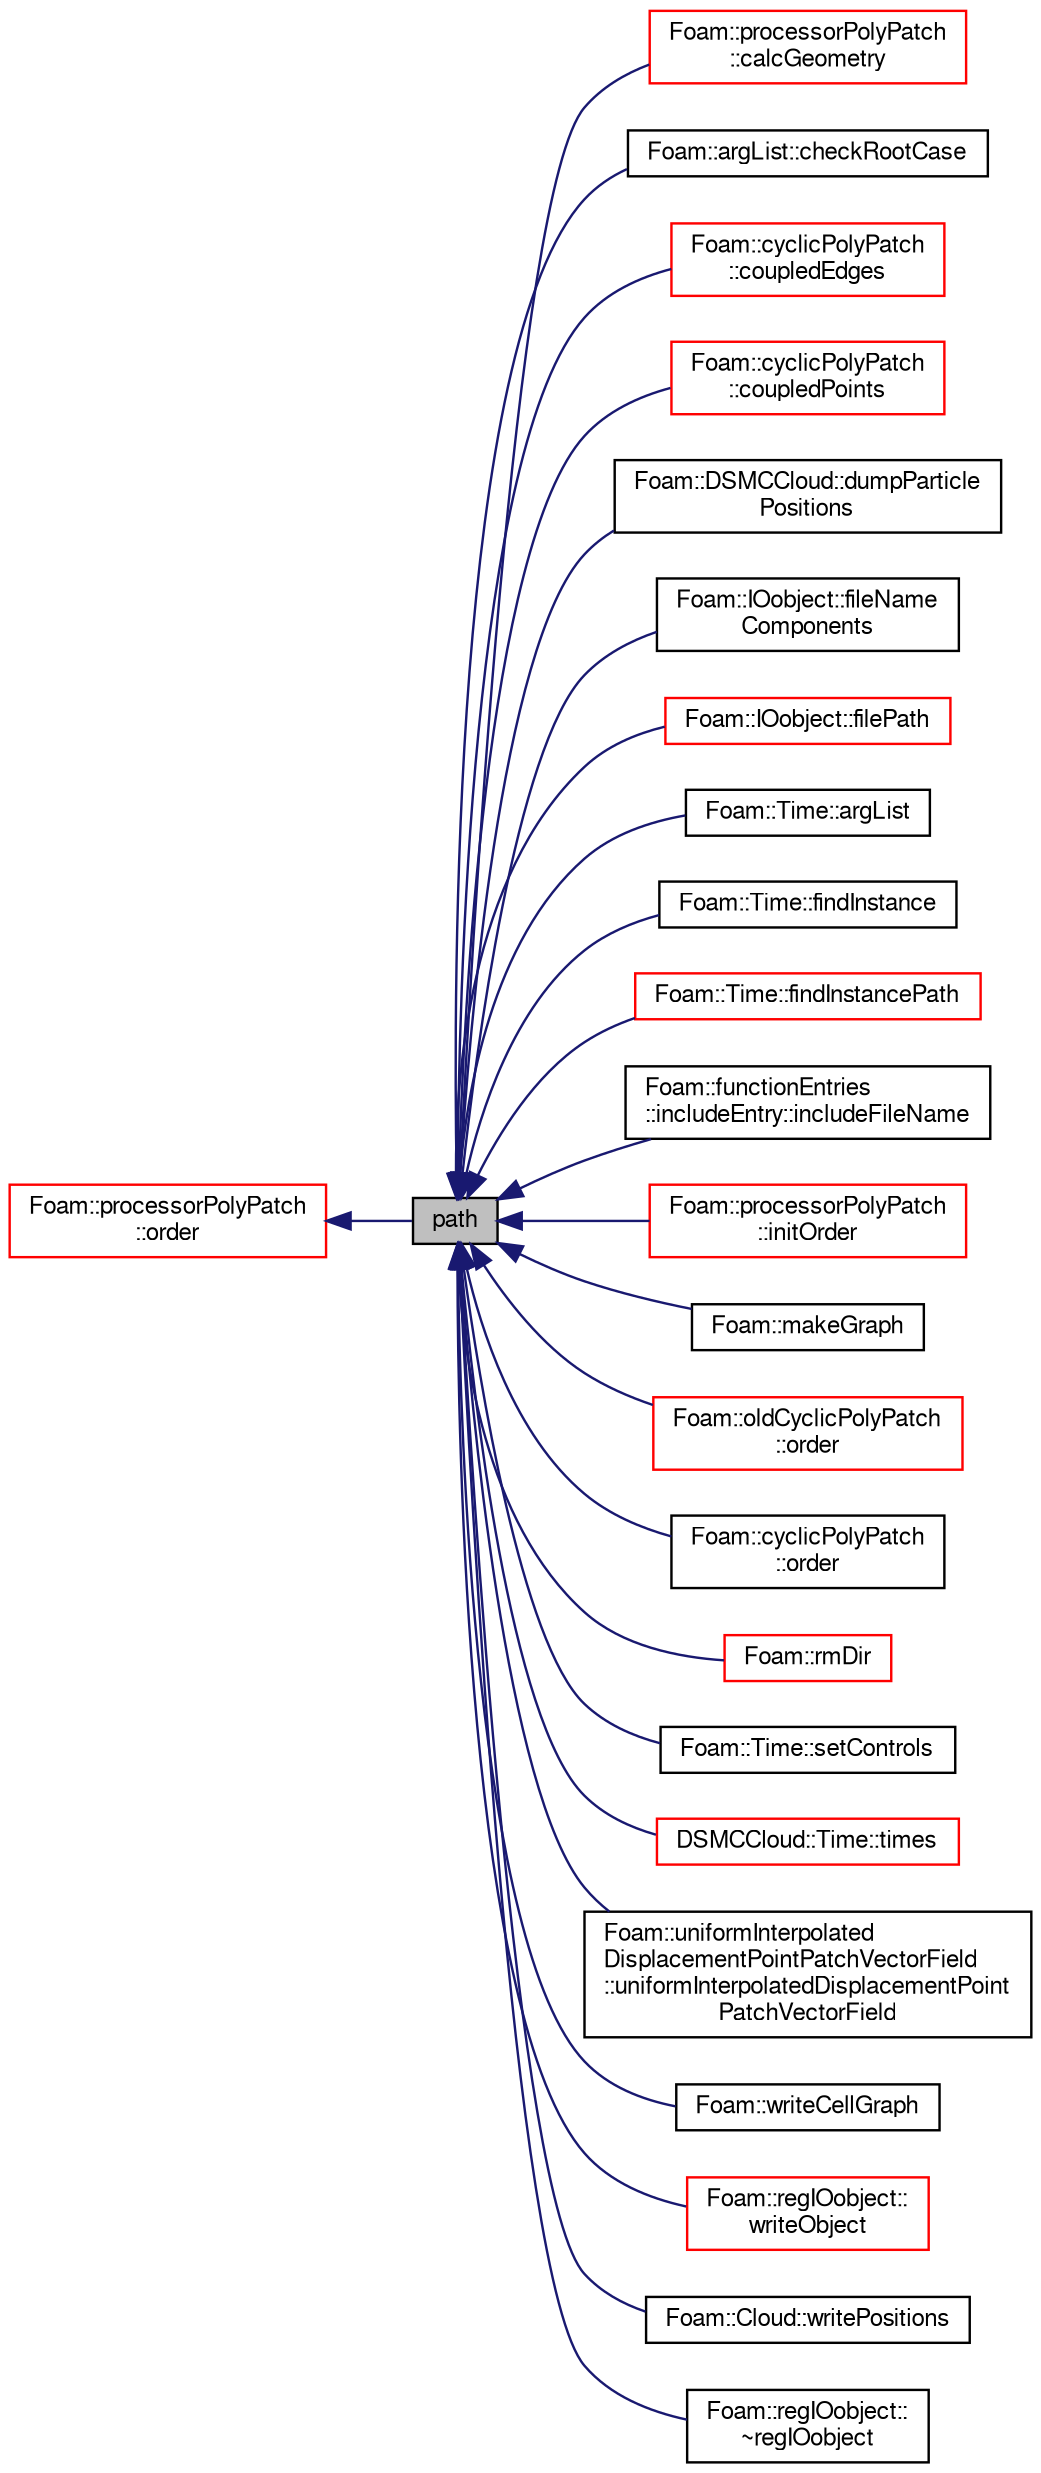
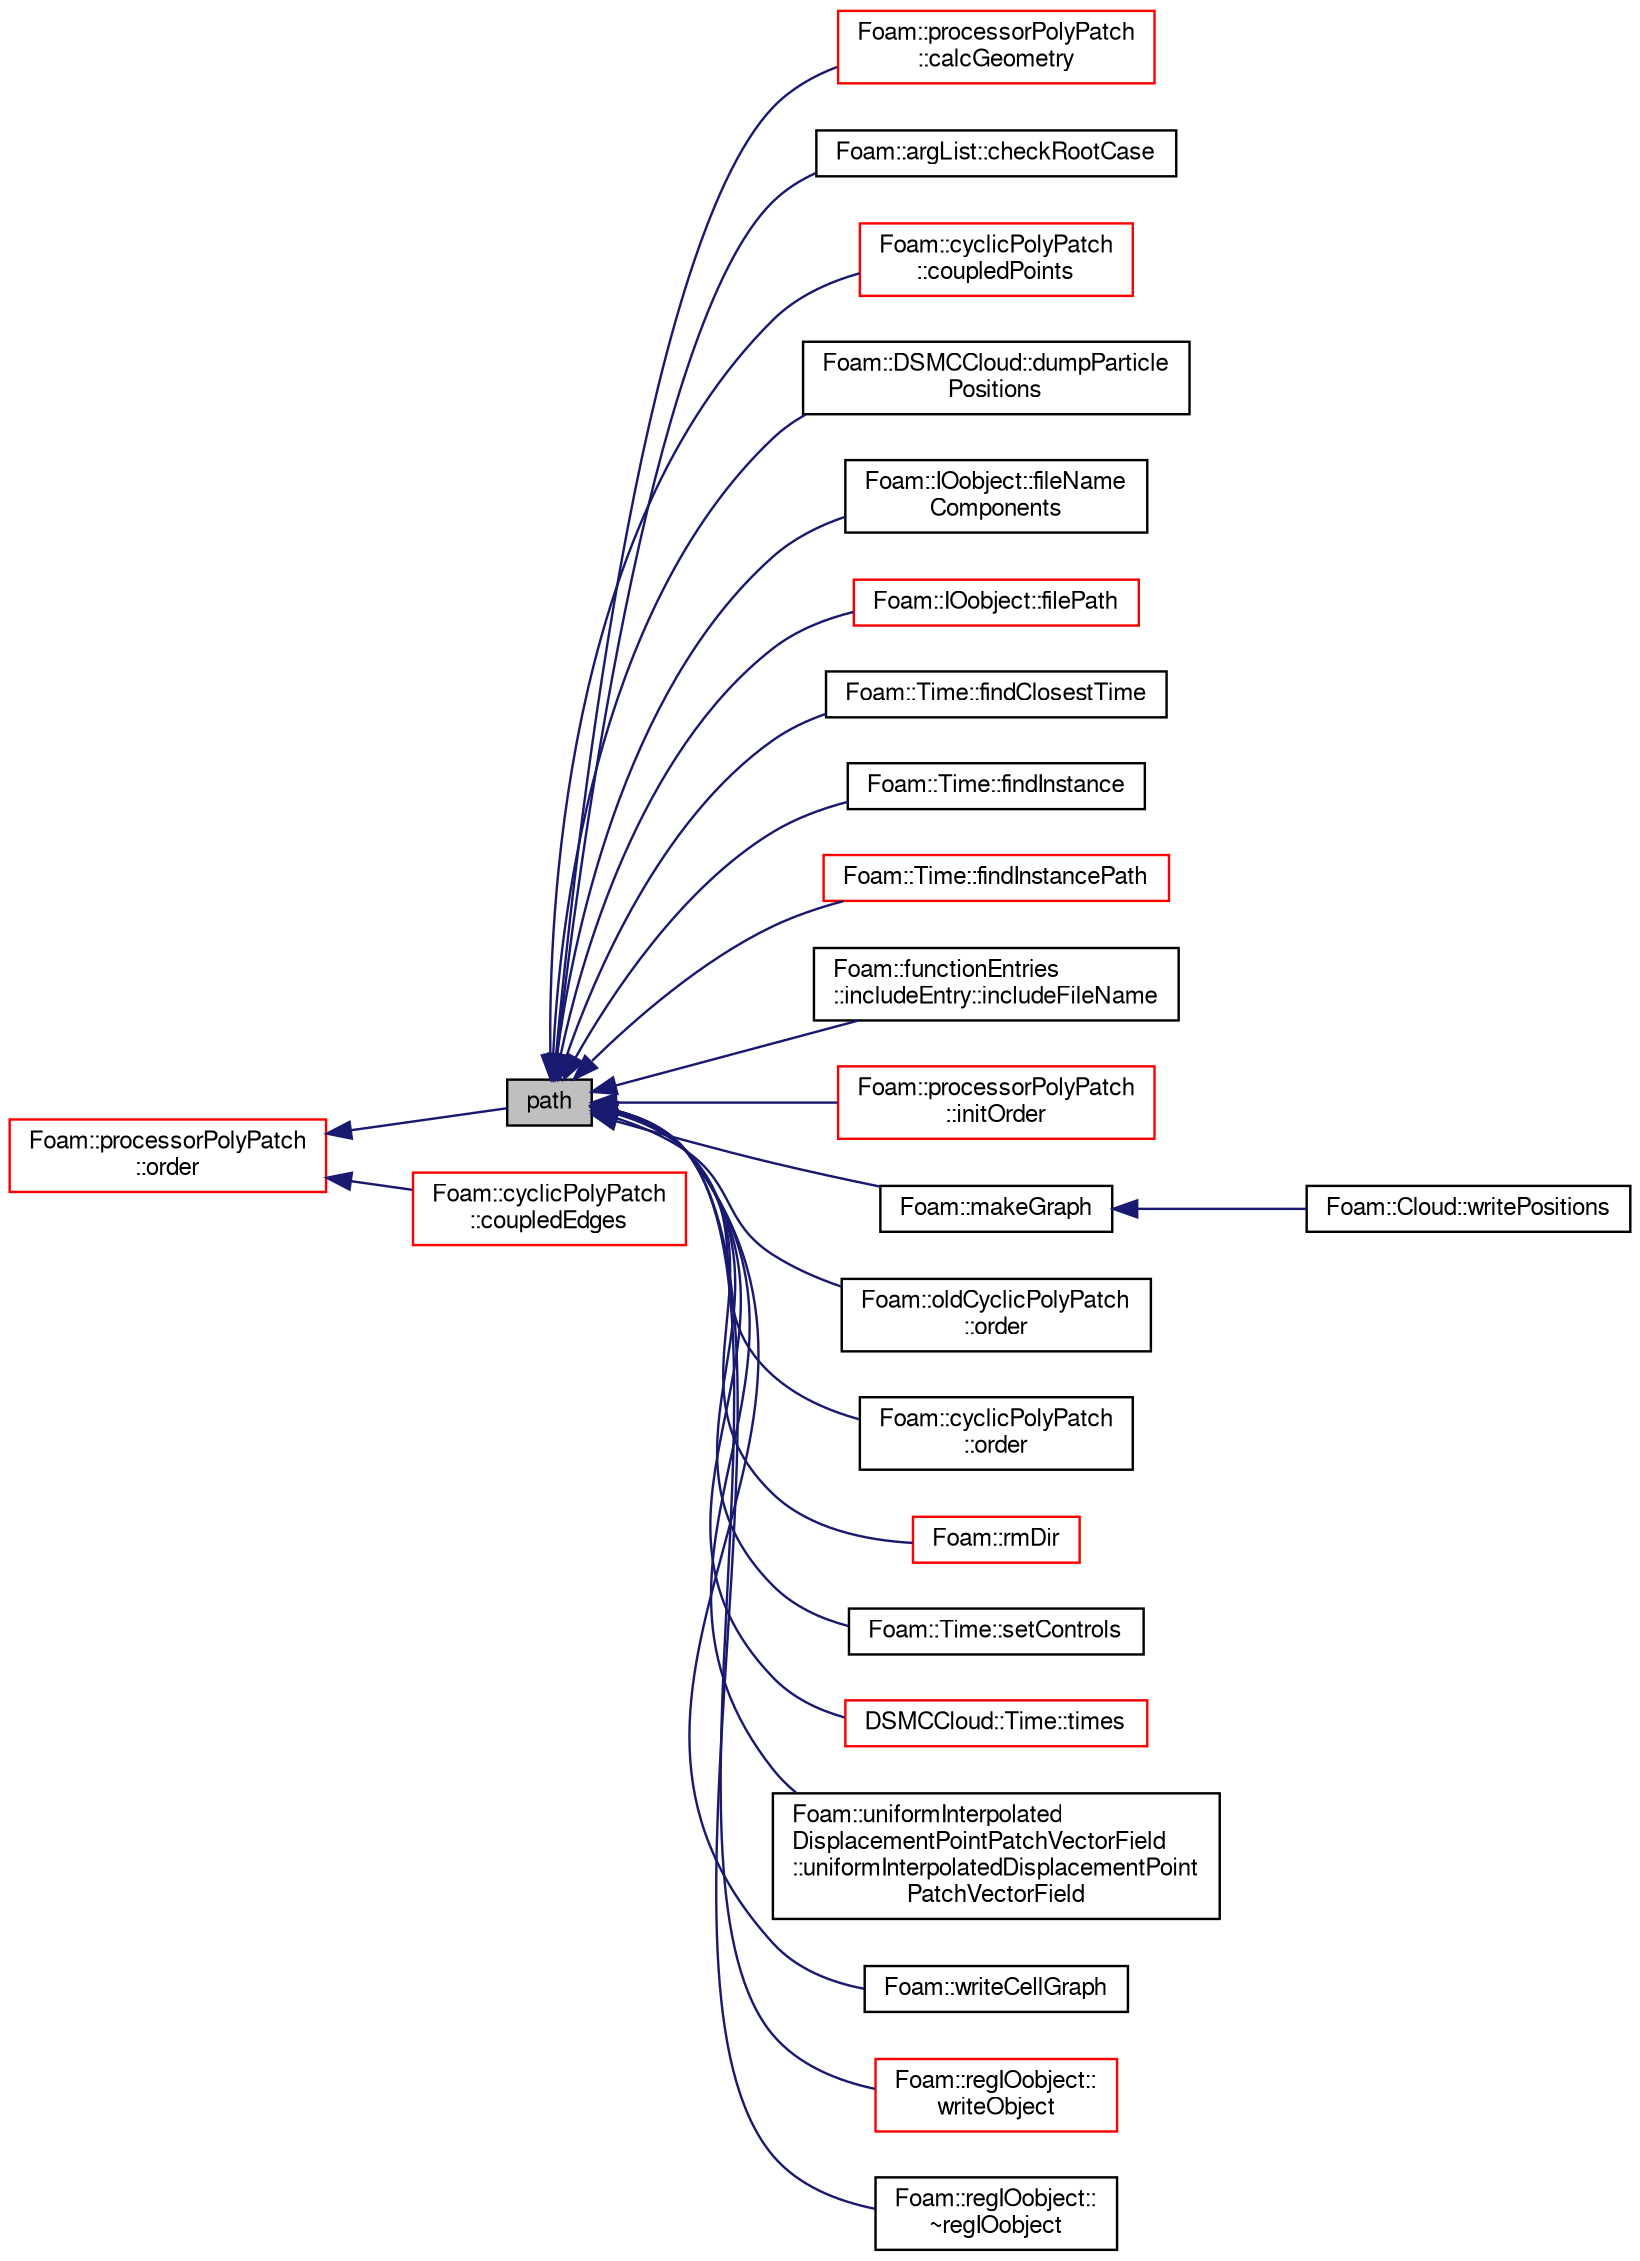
(484, 687) -> (381, 1185)
(808, 813) -> (996, 694)
(808, 1433) -> (996, 1315)
(500, 1812) -> (1222, 1209)
